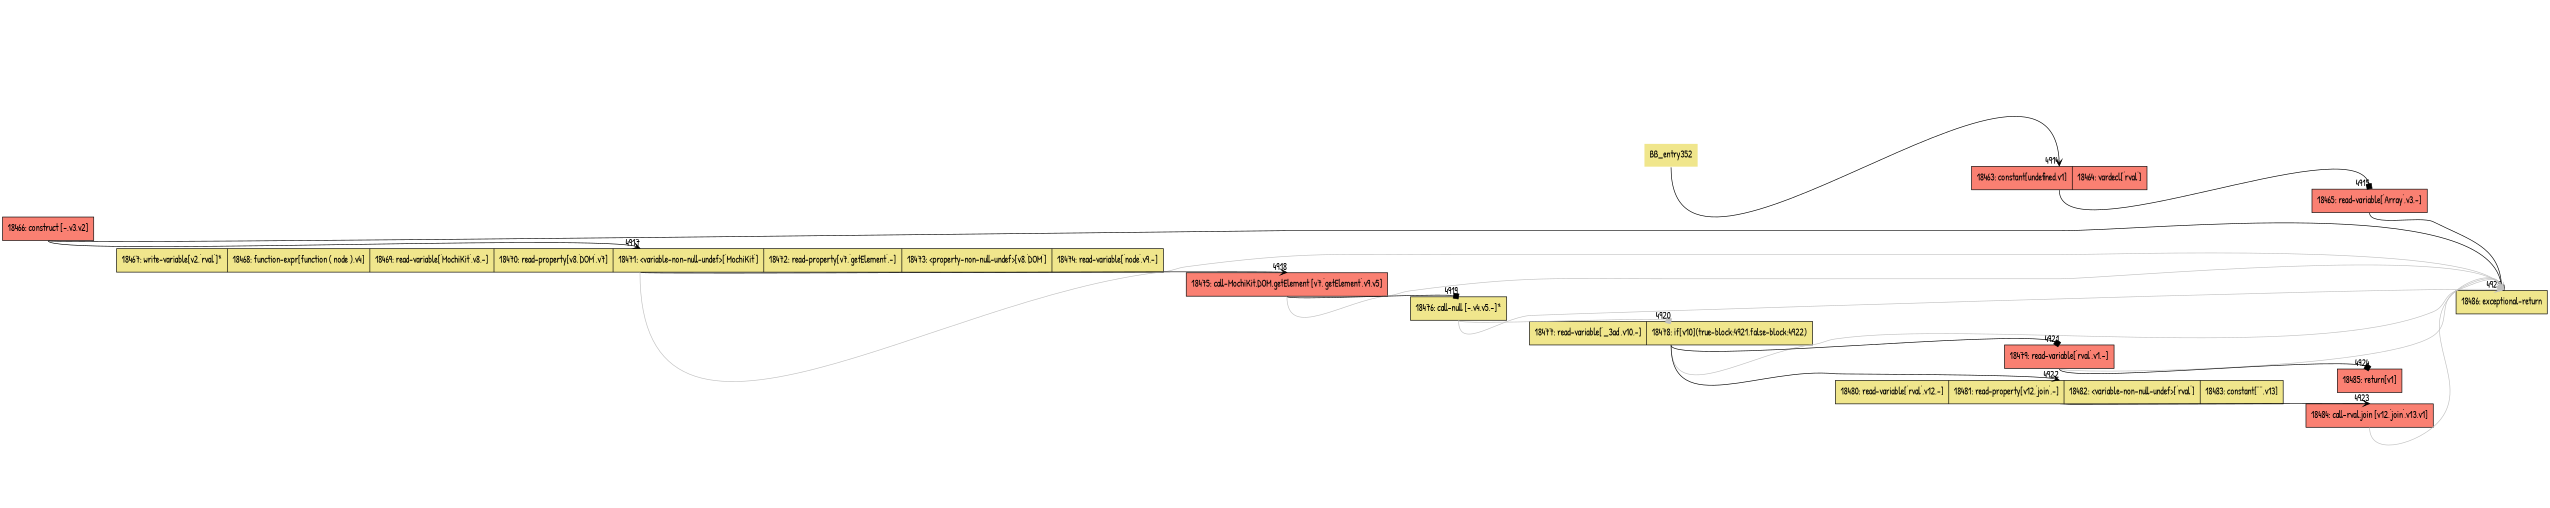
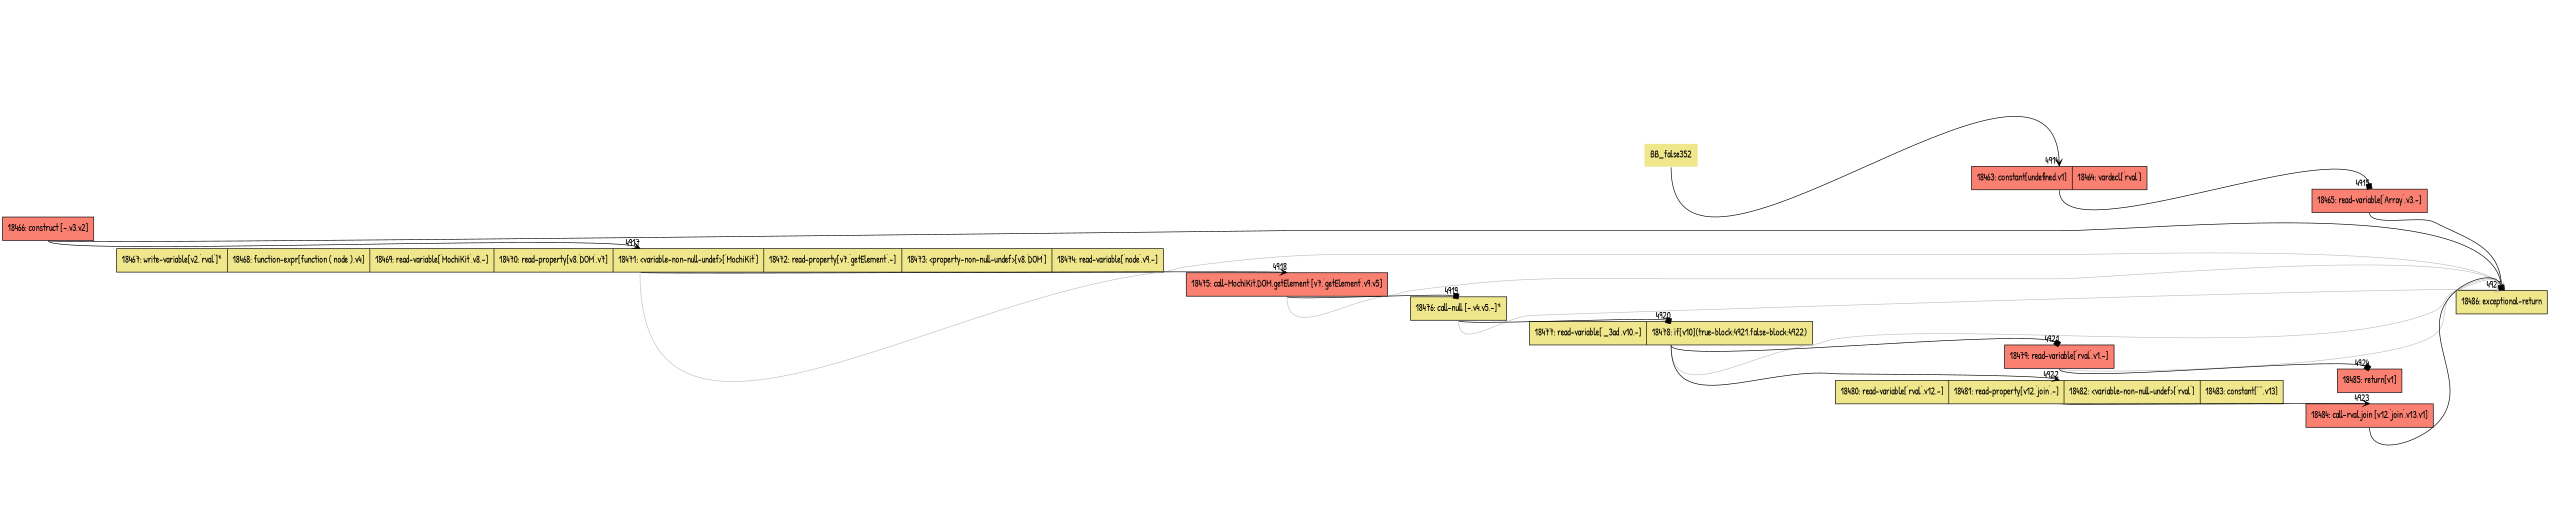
(1671, 155) -> (1671, 155)
(1562, 321) -> (1562, 321)
(2448, 373) -> (2448, 373)
